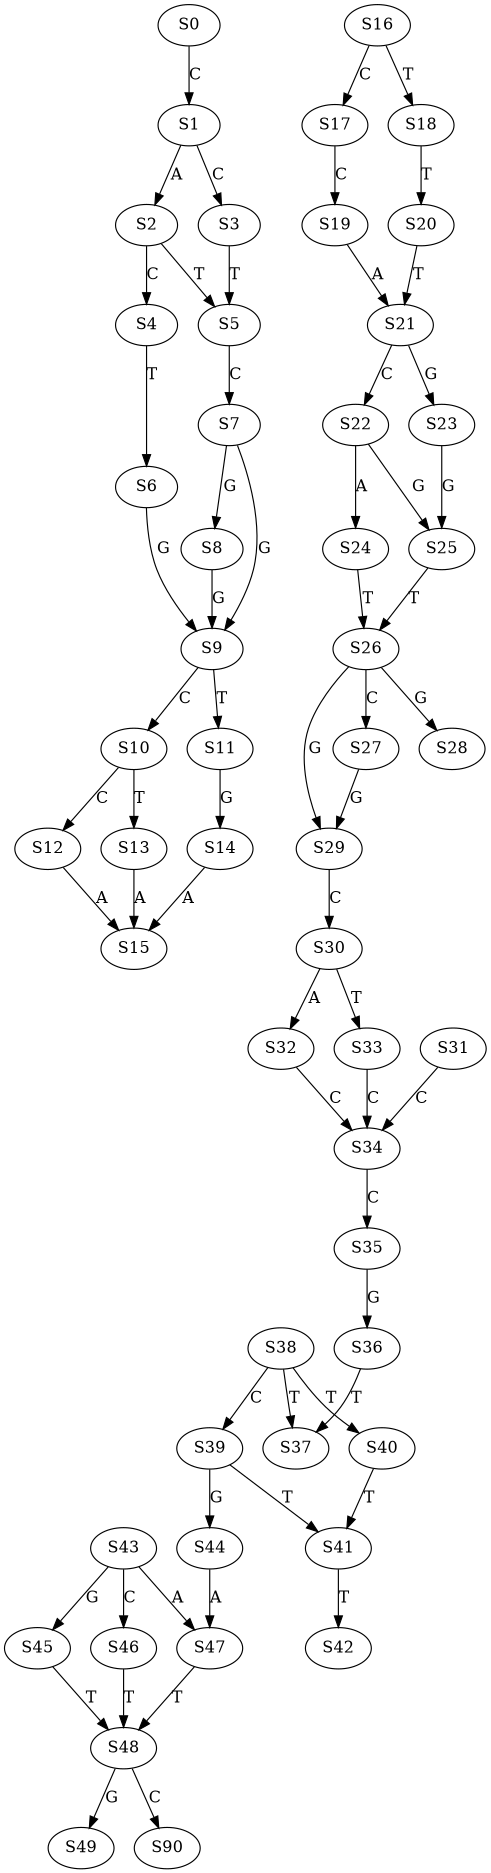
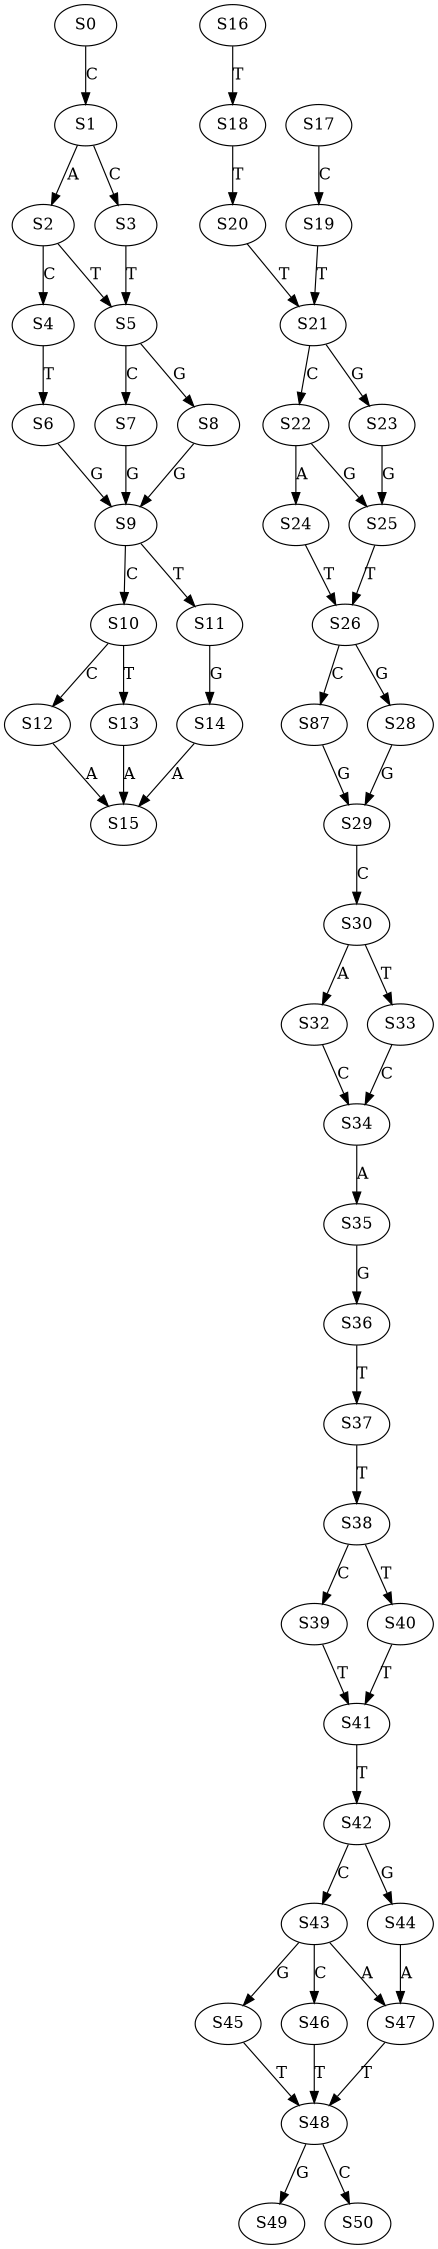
(358, 70) -> none
(377, 275) -> (322, 275)
(221, 481) -> (164, 371)
(306, 737) -> (381, 770)
(366, 749) -> (314, 725)
(453, 1049) -> none
(373, 1199) -> (363, 1174)
(287, 1393) -> (357, 1468)
(210, 1493) -> (376, 1869)
(167, 1848) -> (358, 2224)
none -> (338, 1869)
